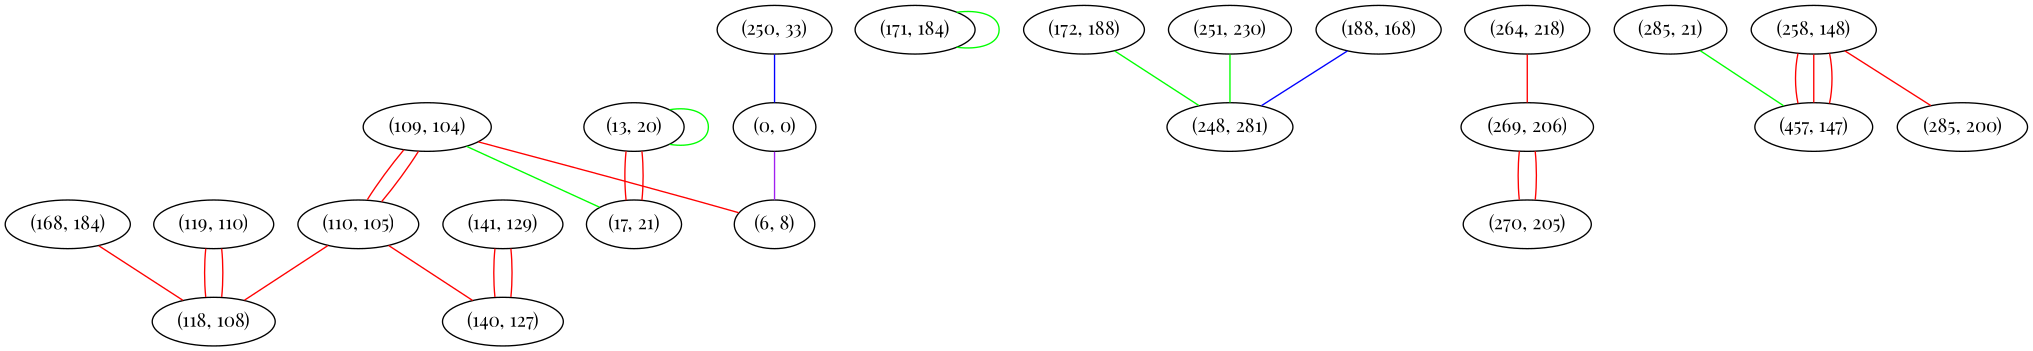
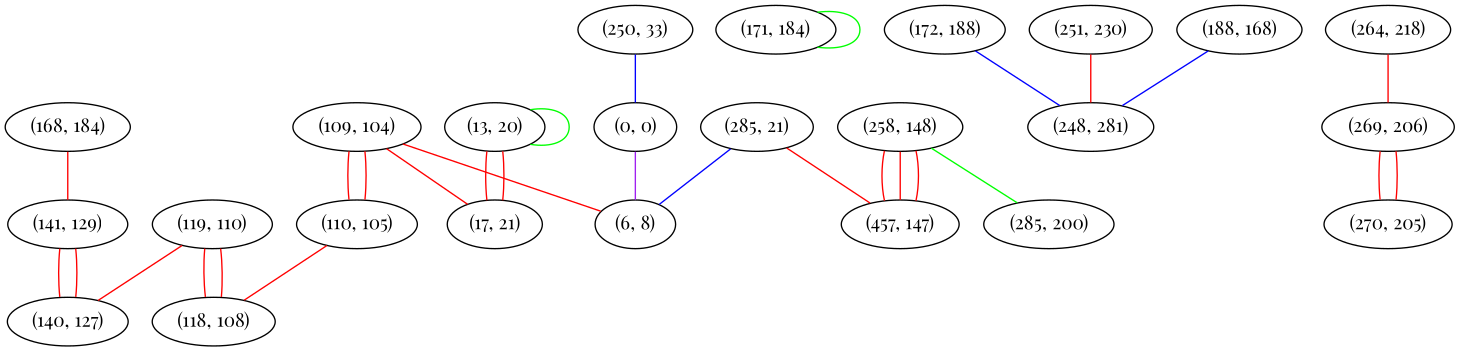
(1157, 78) -> (1018, 78)
(1742, 78) -> (828, 176)
(1888, 78) -> (974, 176)
(1230, 79) -> (1091, 79)
(533, 177) -> (427, 177)
none -> (695, 177)
(141, 273) -> (68, 176)
(431, 273) -> (140, 273)
